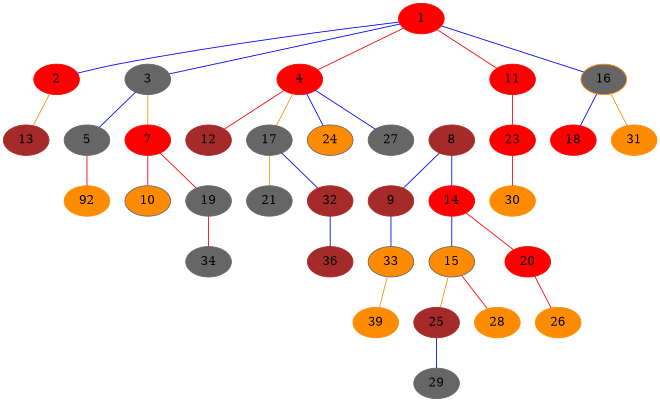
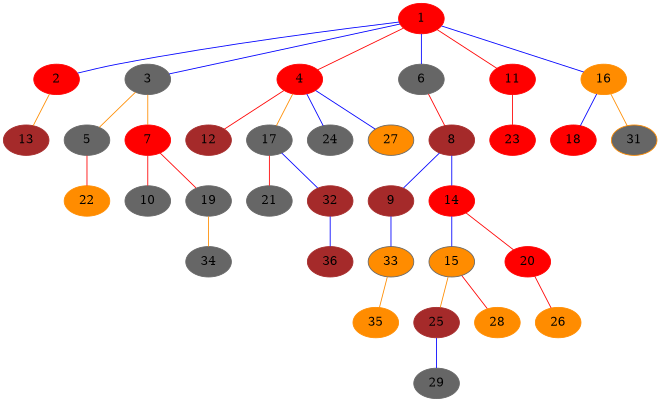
none -> (421, 79)
(604, 79) -> (604, 79)
(117, 110) -> (117, 110)
(330, 140) -> (330, 140)
(391, 140) -> (391, 140)
(634, 140) -> (634, 140)
(269, 171) -> (269, 171)
(87, 201) -> (87, 201)
(148, 201) -> (148, 201)
(513, 201) -> none
(209, 231) -> (209, 231)
(376, 323) -> (376, 323)
